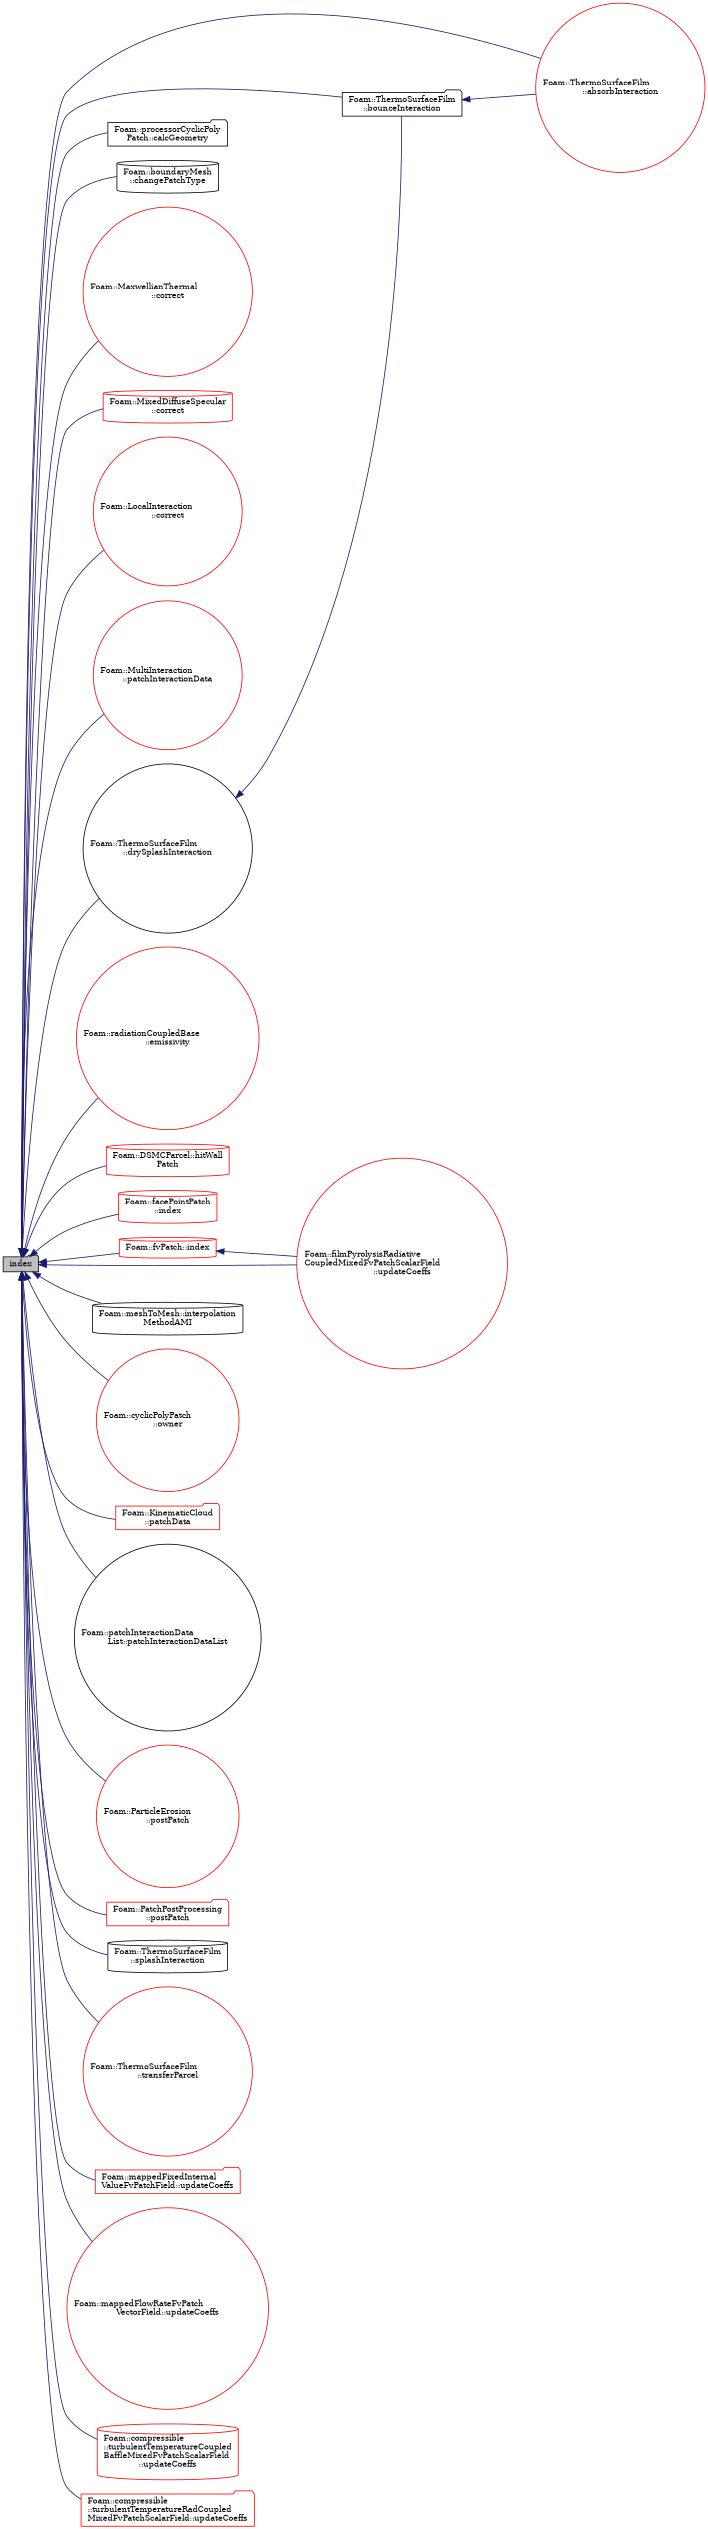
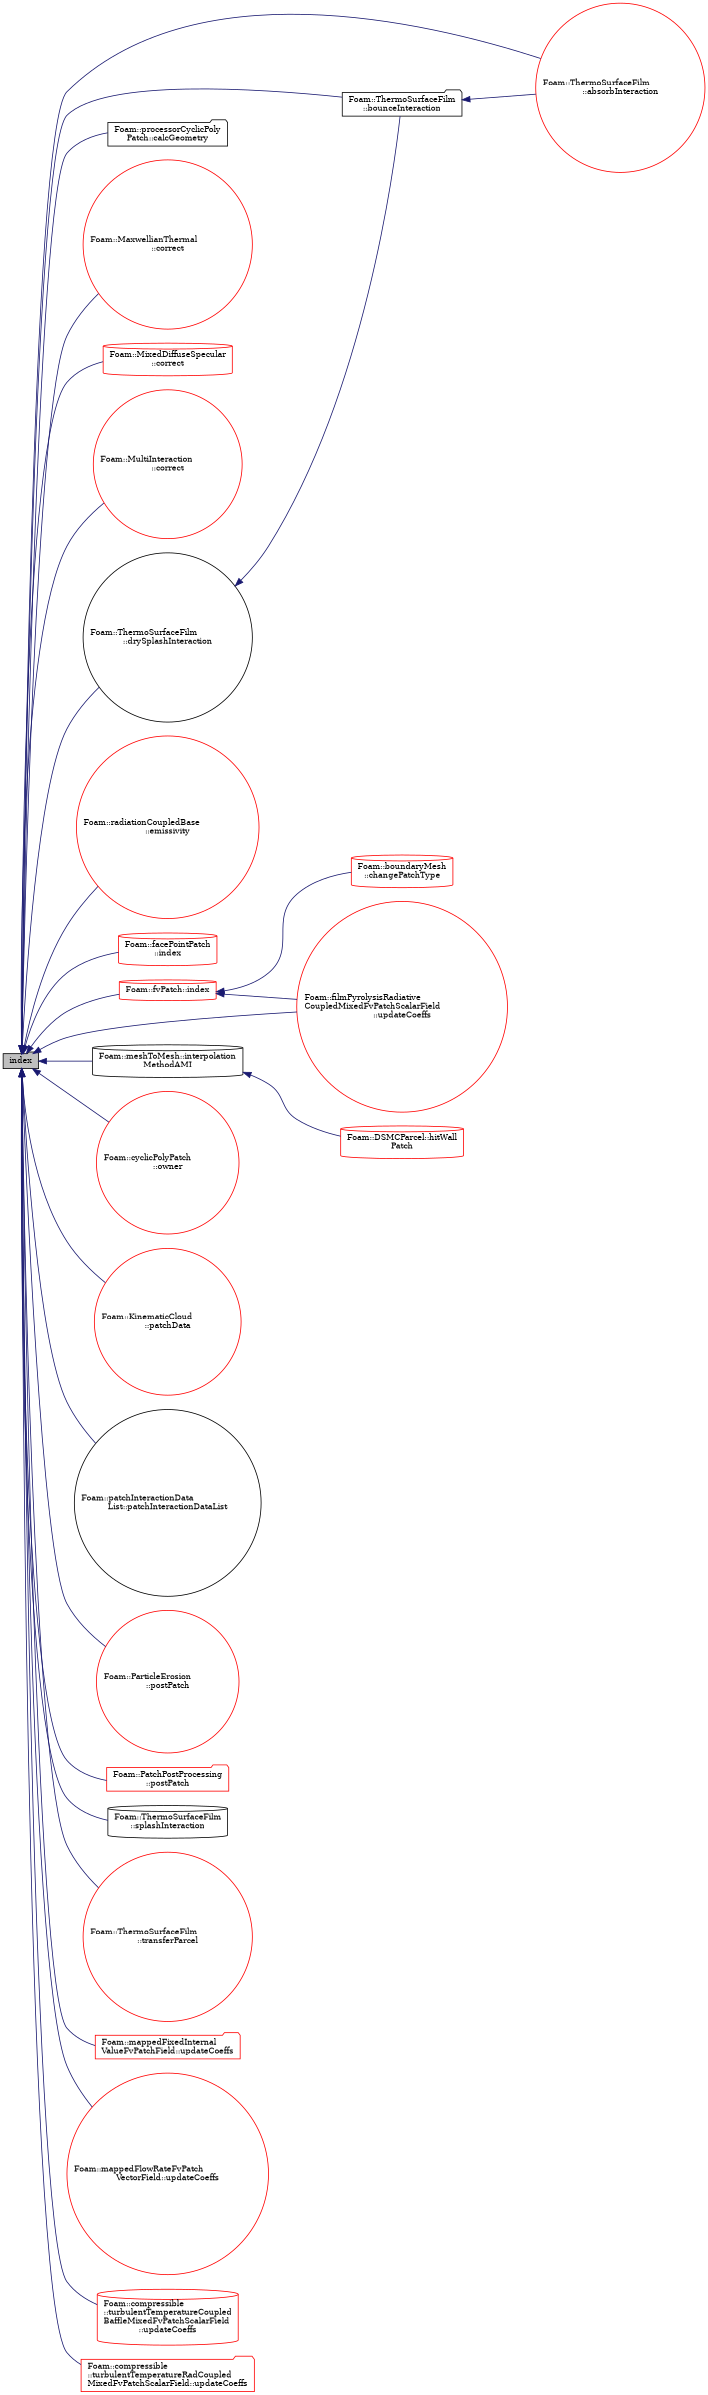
(168, 177) -> (402, 871)
(168, 511) -> none
(168, 675) -> (168, 464)
(32, 695) -> (283, 928)
(54, 1195) -> (290, 1113)
(168, 1518) -> (168, 1322)
